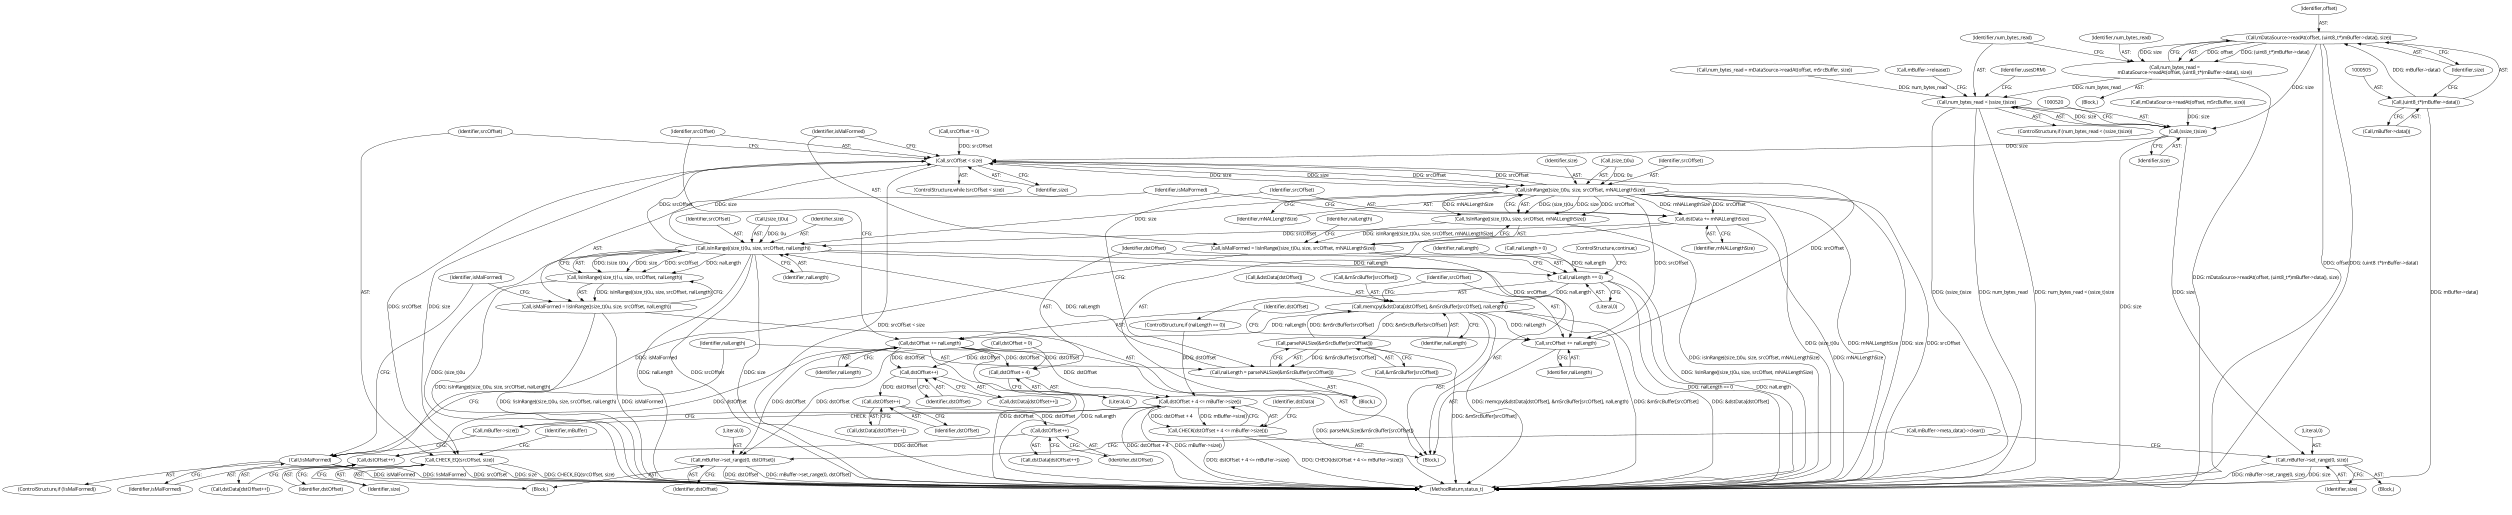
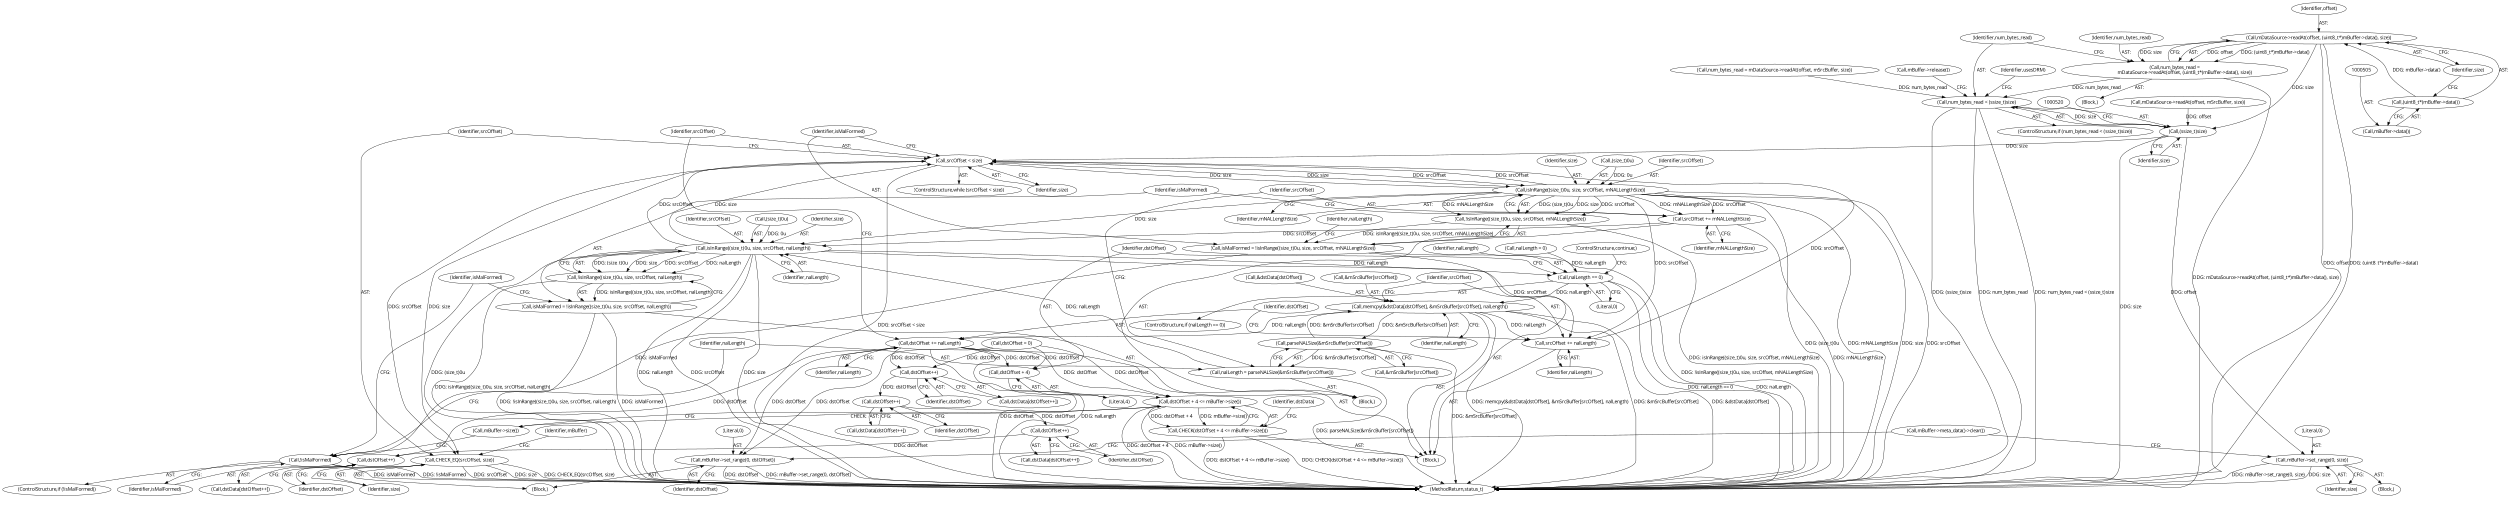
(2373, 90) -> (2362, 102)
(2199, 117) -> (2199, 117)
(959, 132) -> none
(1712, 219) -> (1712, 219)
(625, 278) -> (625, 278)
(2184, 292) -> (2184, 292)
(1183, 363) -> (1103, 371)
(2307, 481) -> none
